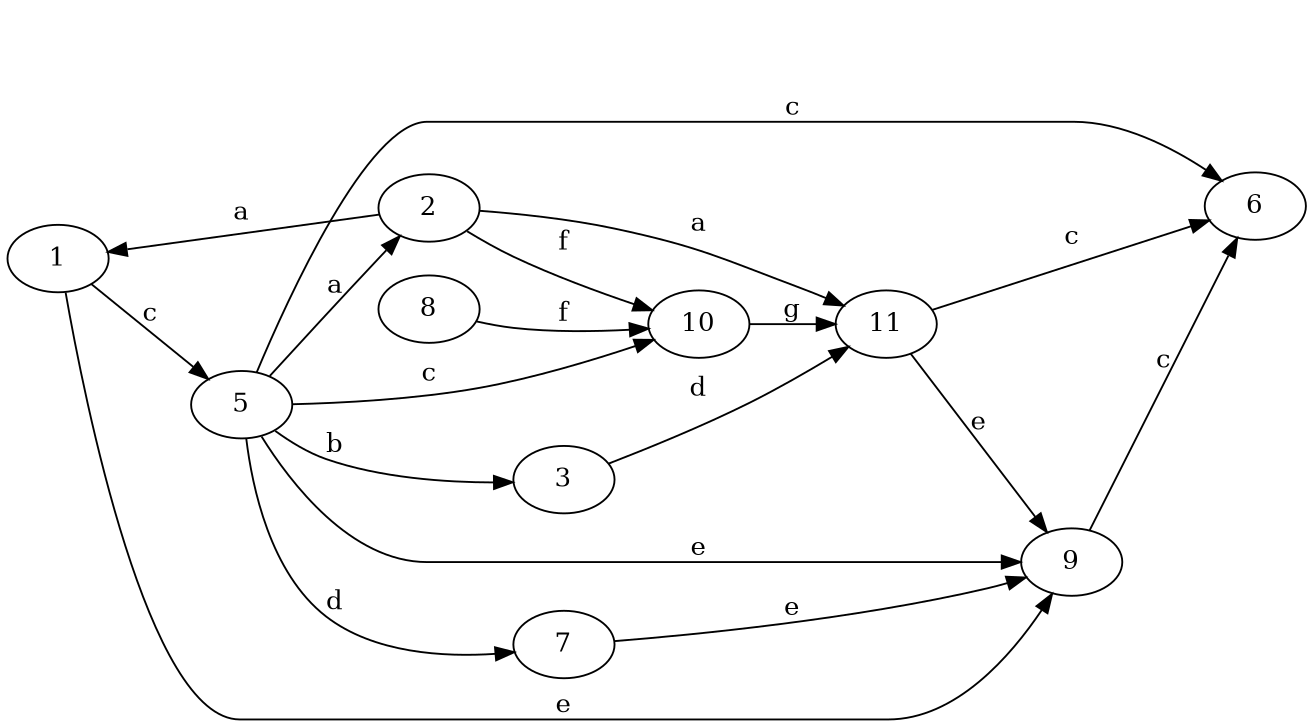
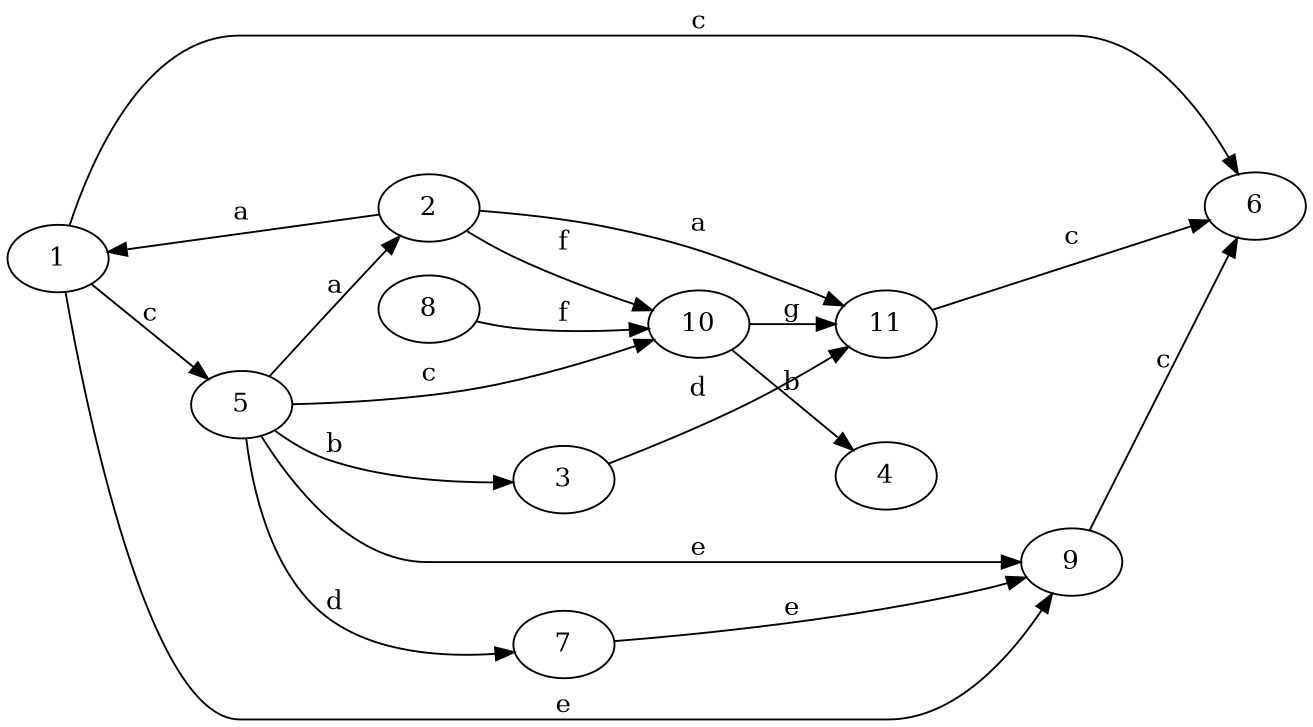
(666, 122) -> (624, 36)
(973, 435) -> none
none -> (886, 476)
